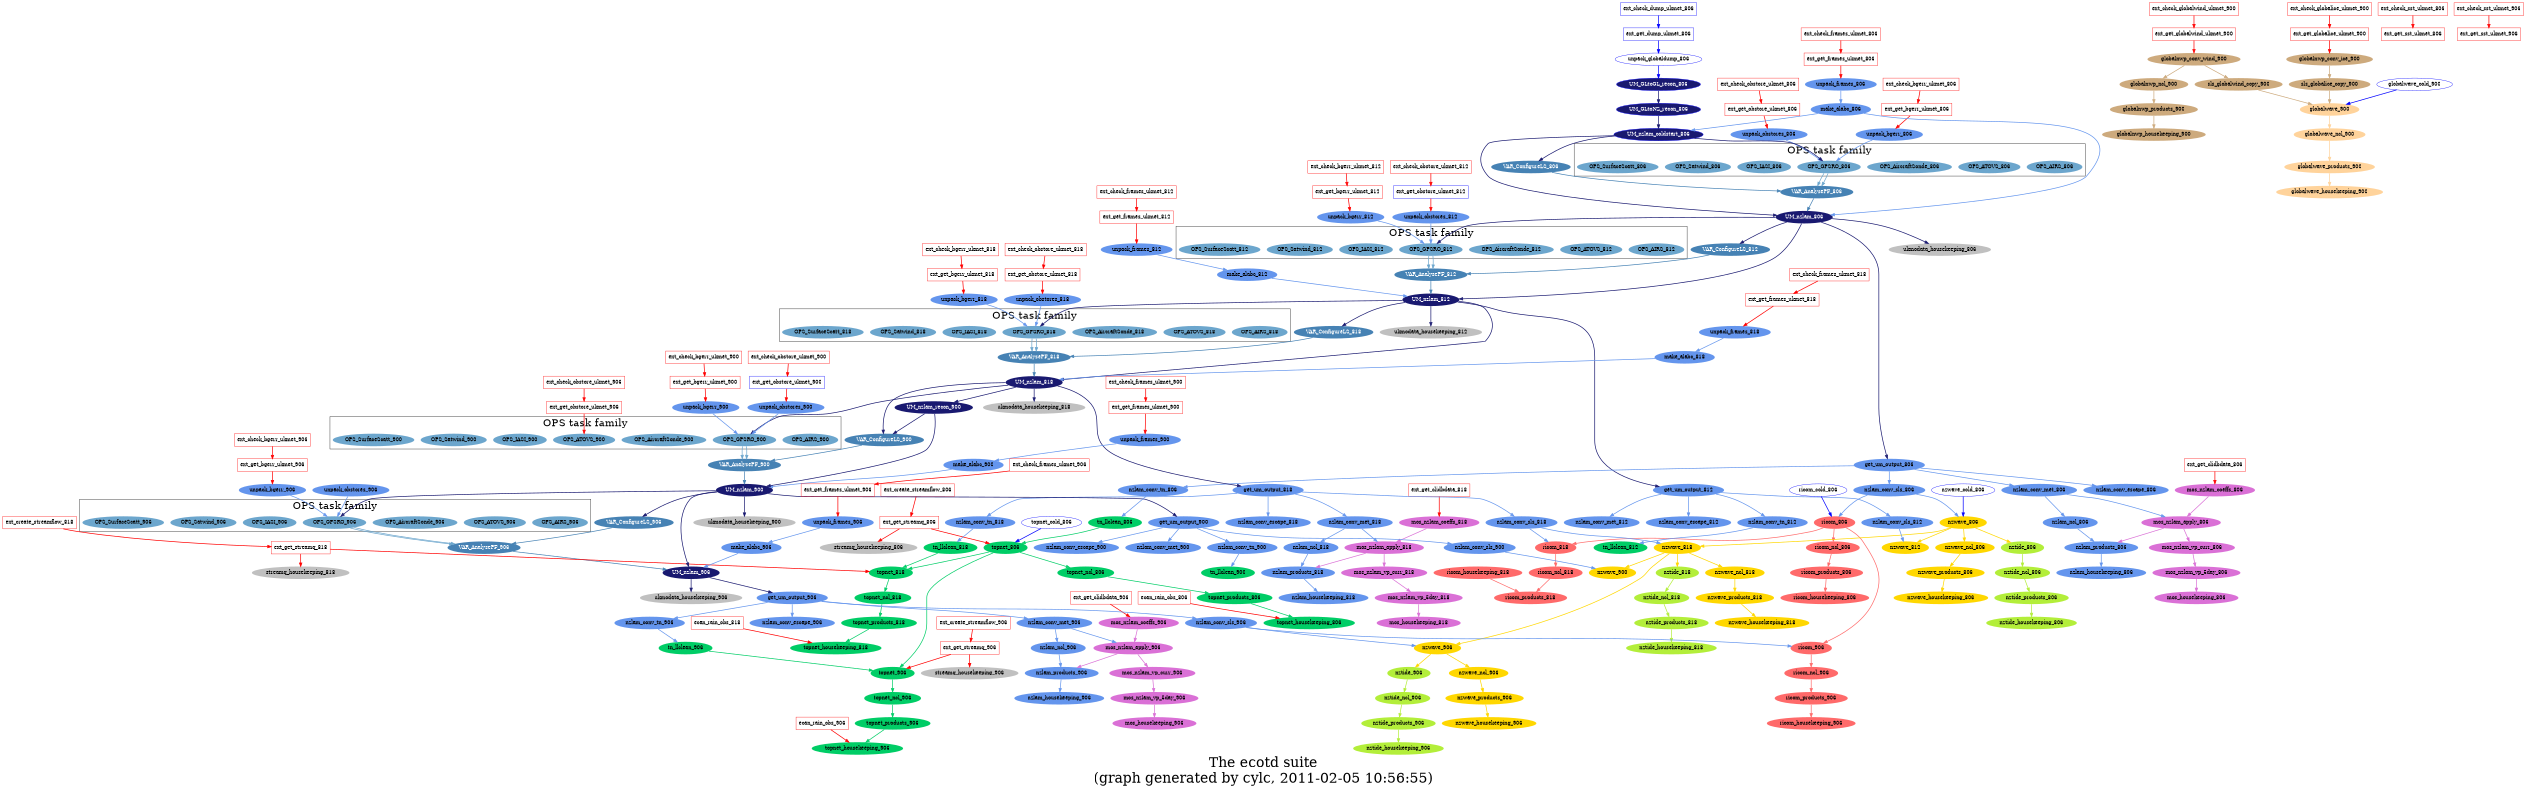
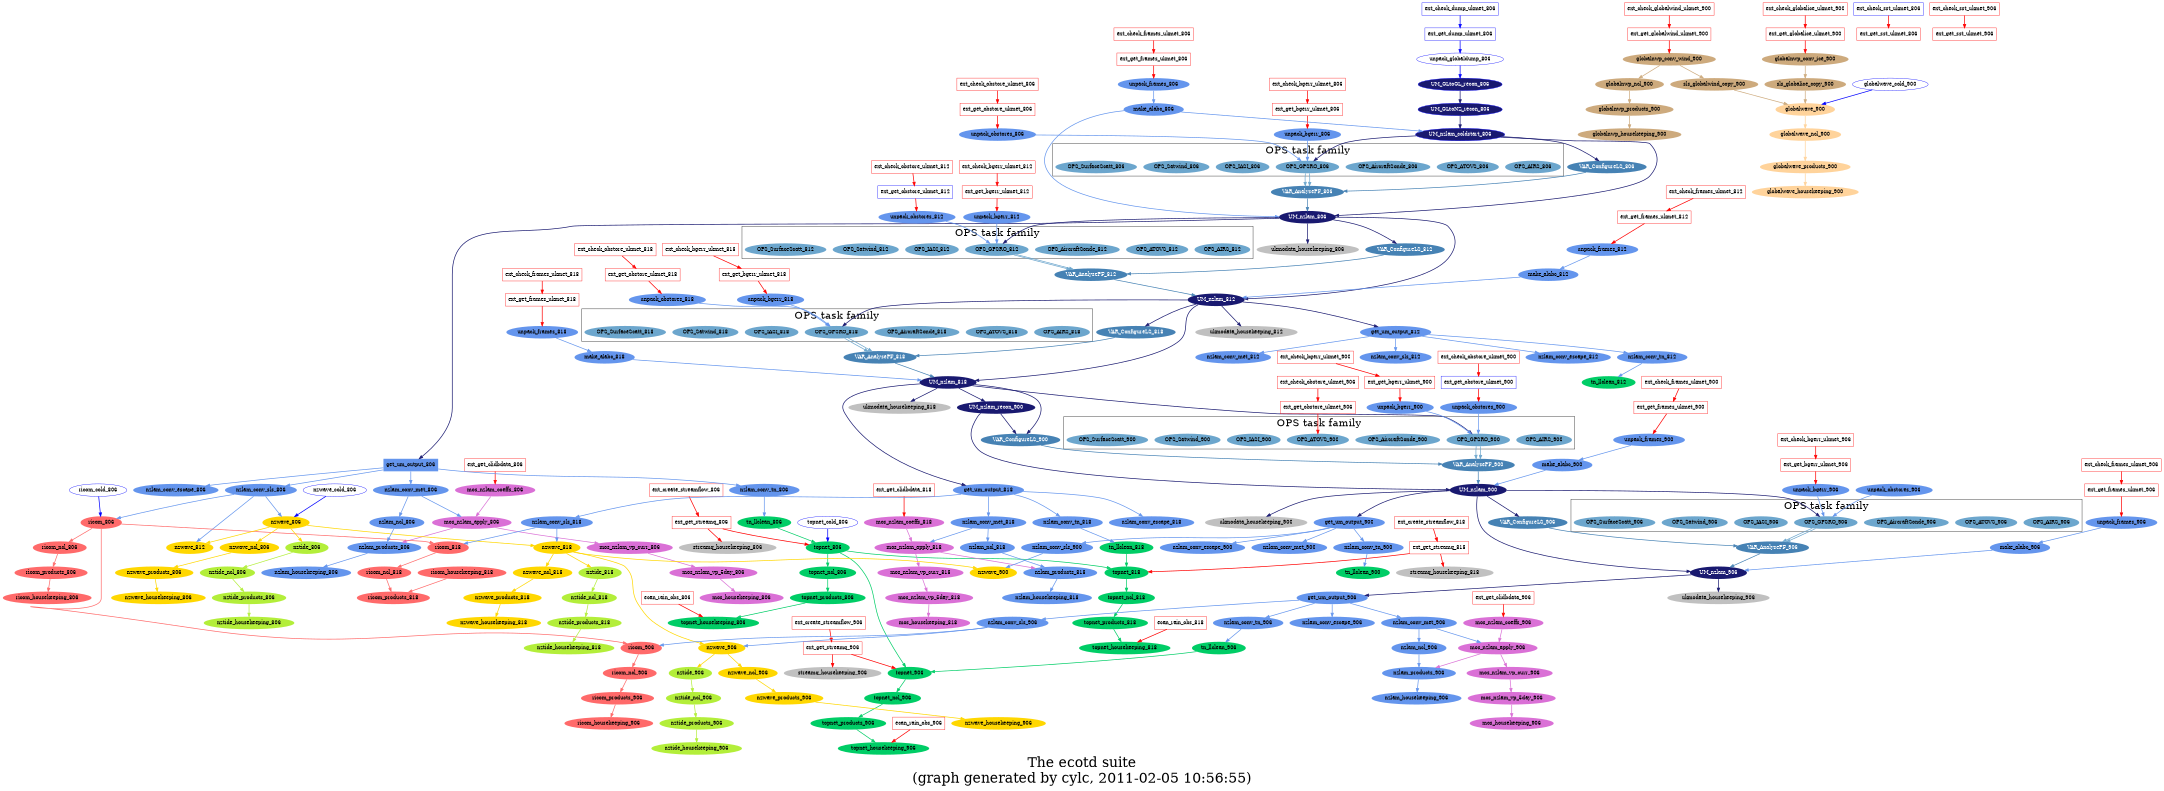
(2413, 9) -> (1889, 9)
(1889, 465) -> (411, 465)
(1901, 533) -> (227, 518)
